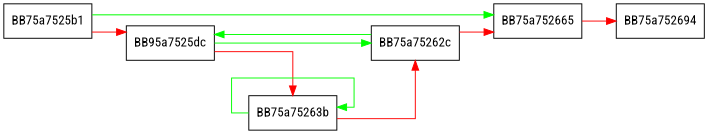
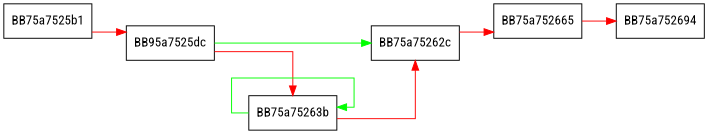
(288, 15) -> none
(298, 34) -> none
